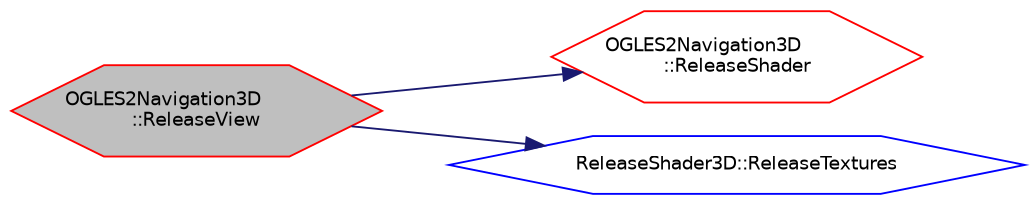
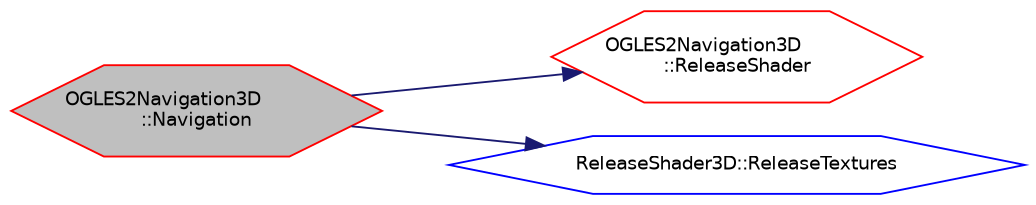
(197, 111) -> (197, 111)
